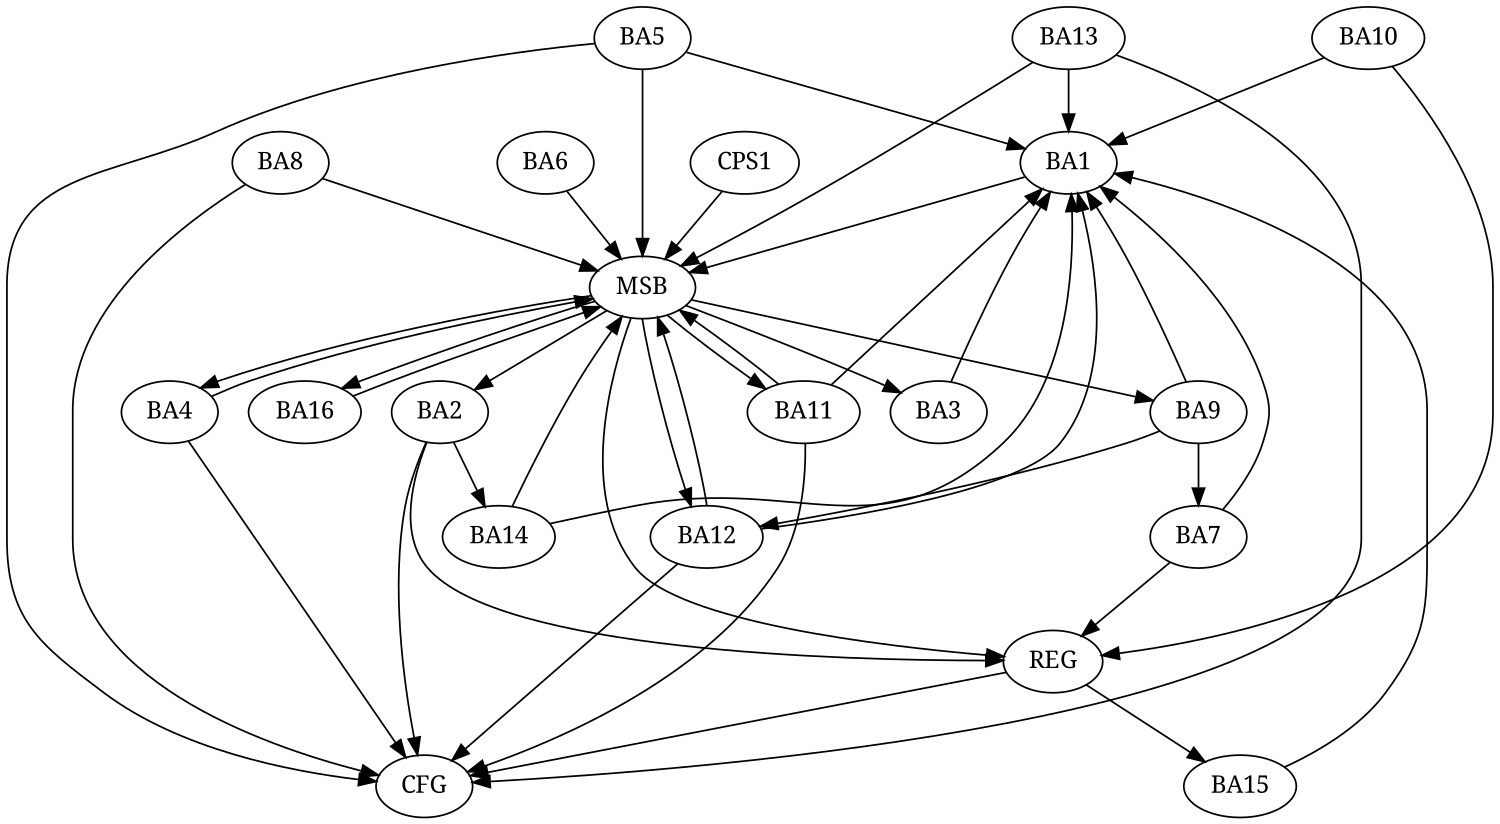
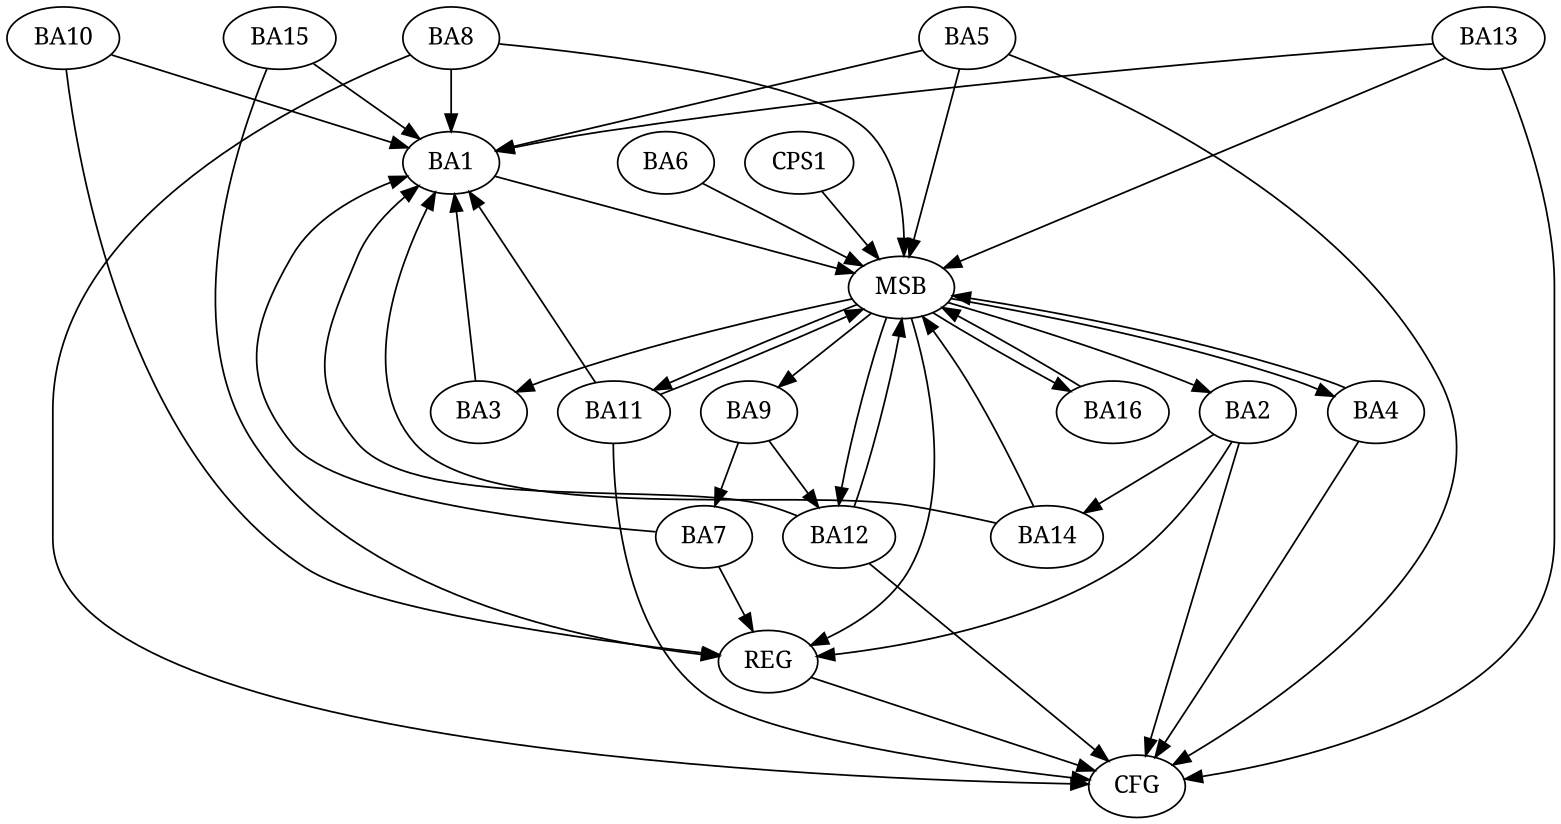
(1145, 293) -> (451, 92)
(1138, 719) -> (292, 490)
